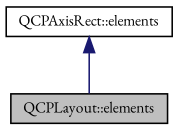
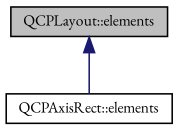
(89, 73) -> (89, 73)
